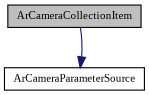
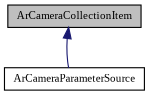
(82, 42) -> (67, 53)
